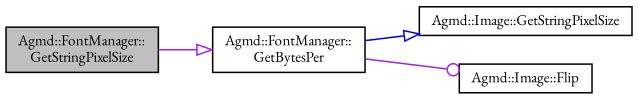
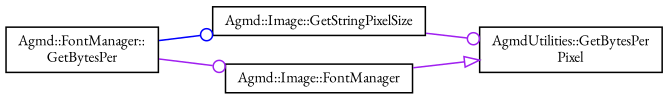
(385, 38) -> (180, 38)
(82, 50) -> none
none -> (571, 50)
(526, 78) -> (319, 78)
